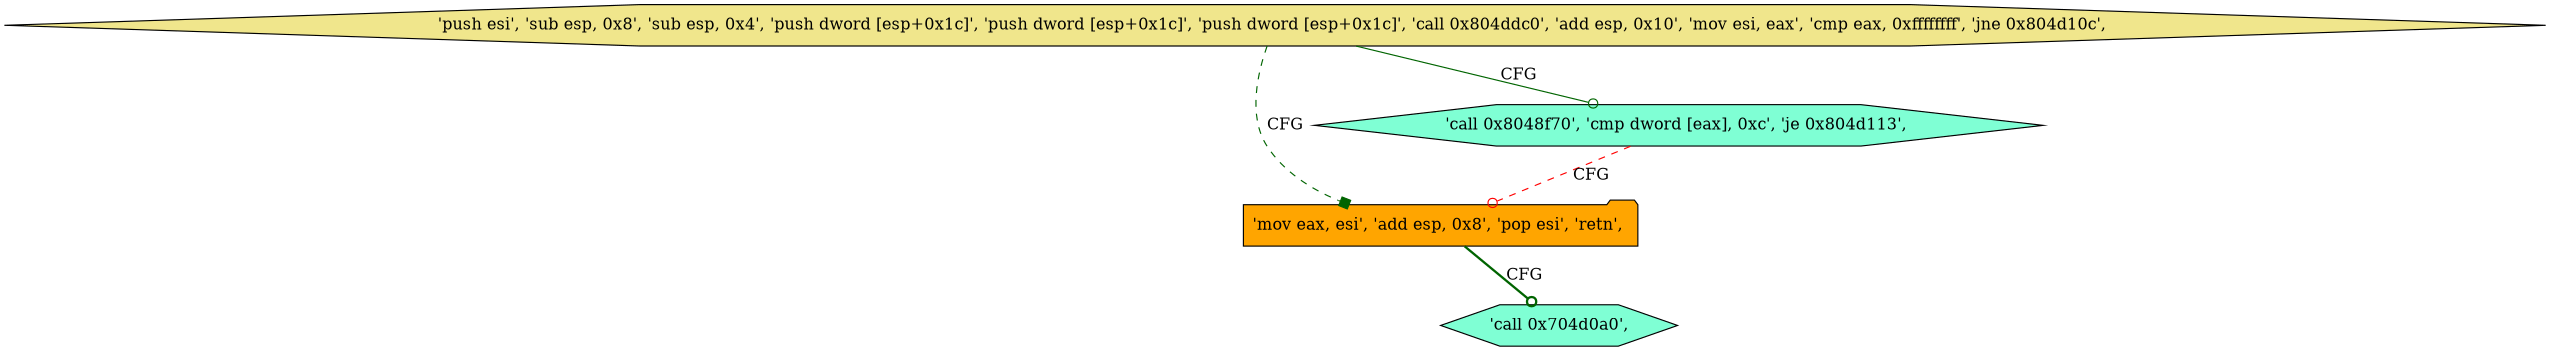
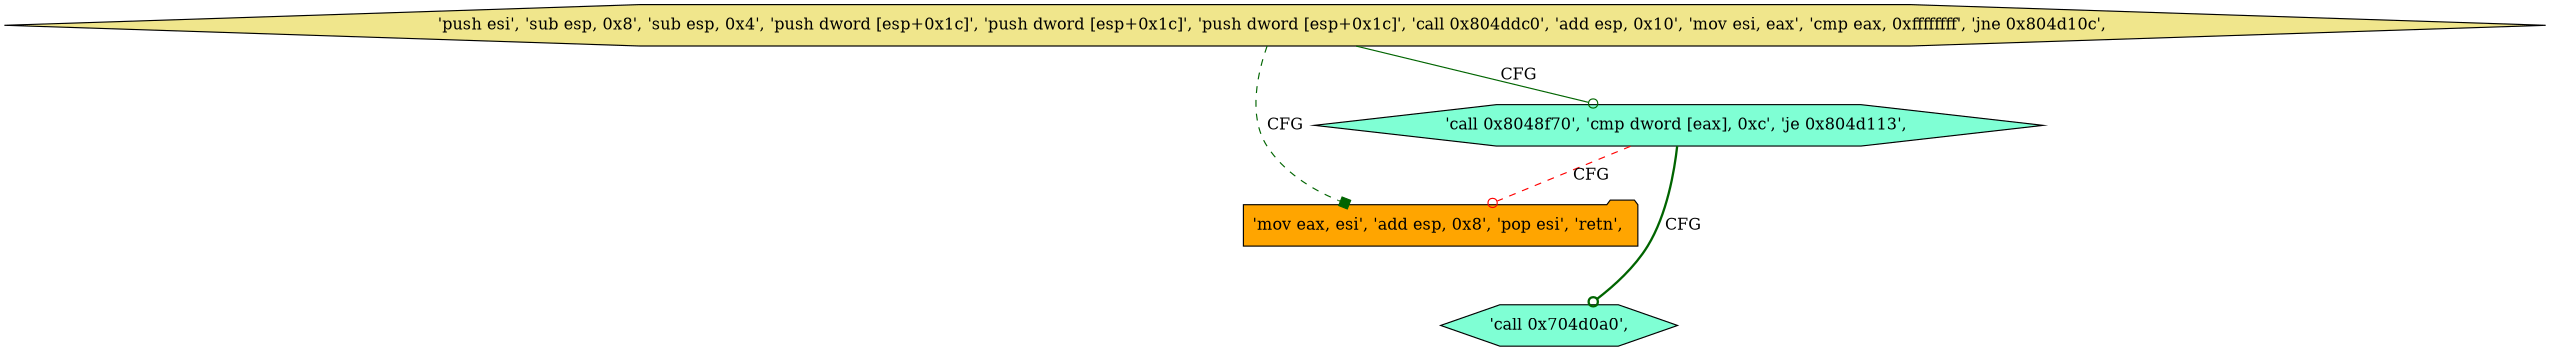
(1496, 272) -> (1655, 232)
